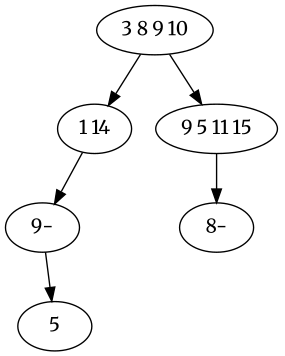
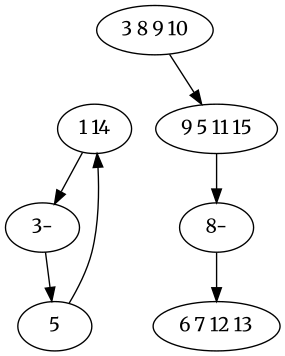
(128, 74) -> (95, 238)
(42, 228) -> (42, 228)
none -> (217, 326)
